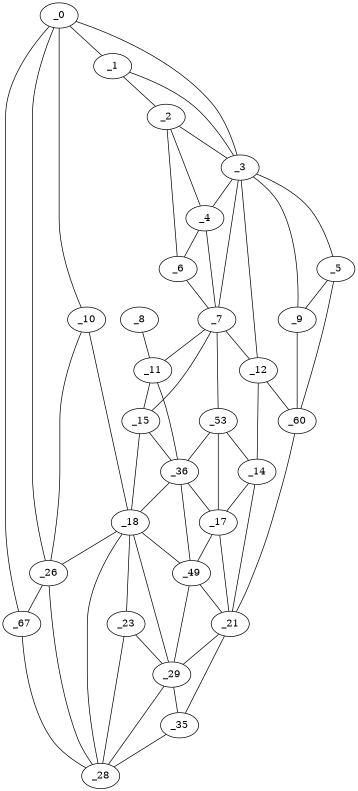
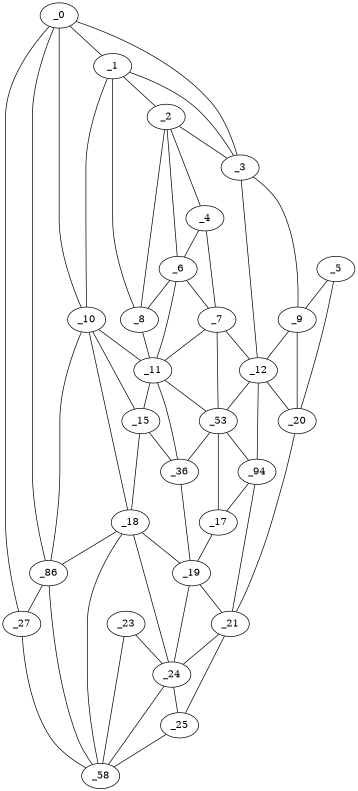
none -> (86, 191)
(223, 193) -> none
none -> (113, 195)
(306, 205) -> none
none -> (153, 218)
(228, 244) -> none
none -> (159, 294)
none -> (168, 320)
none -> (120, 345)
none -> (278, 345)
(185, 374) -> (114, 370)
none -> (186, 396)
none -> (238, 396)
(297, 421) -> (297, 421)
(257, 472) -> (257, 472)
(155, 497) -> none
(199, 497) -> none
(49, 573) -> (49, 573)
(128, 573) -> none
(192, 573) -> (192, 573)
(224, 573) -> none
(22, 624) -> (22, 624)
(172, 675) -> (172, 675)
(180, 725) -> (180, 725)
(101, 776) -> (101, 776)
